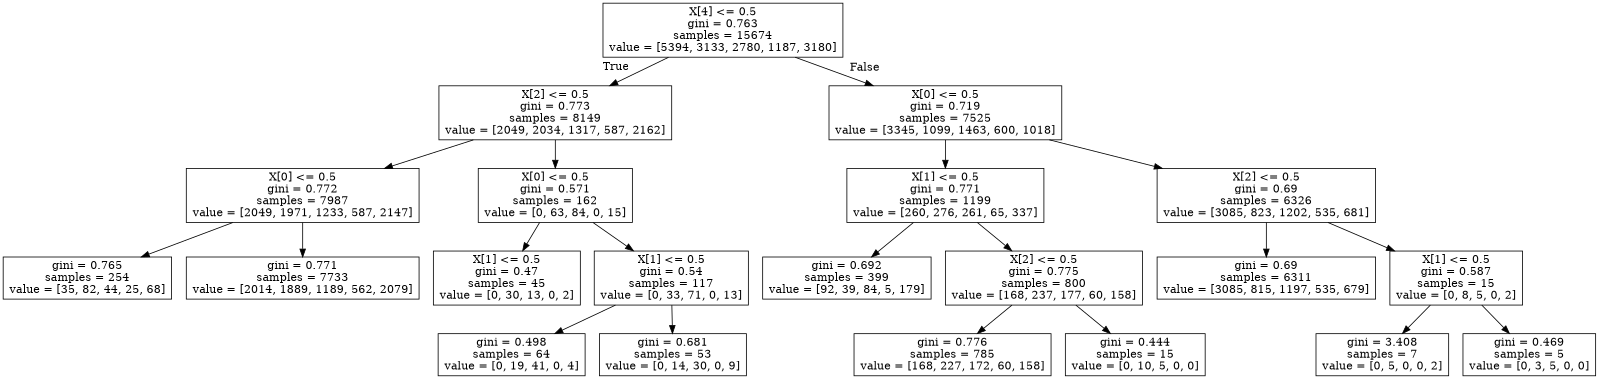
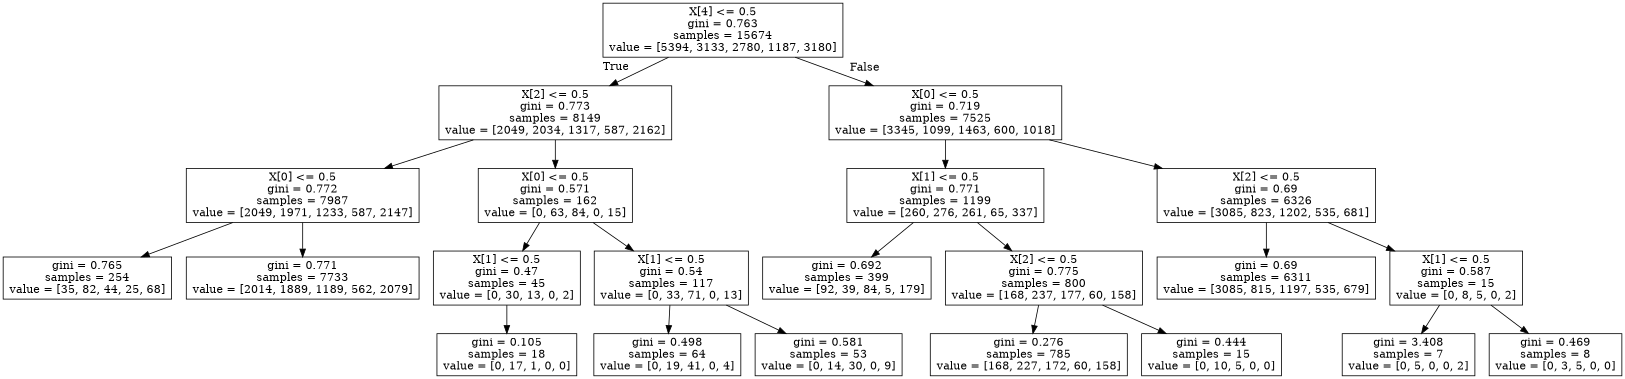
none -> (507, 355)
(673, 355) -> (829, 355)
(953, 355) -> (1029, 355)
(1529, 355) -> (1556, 355)
